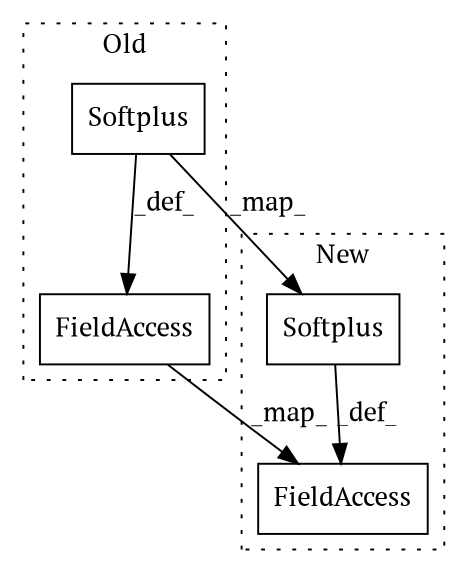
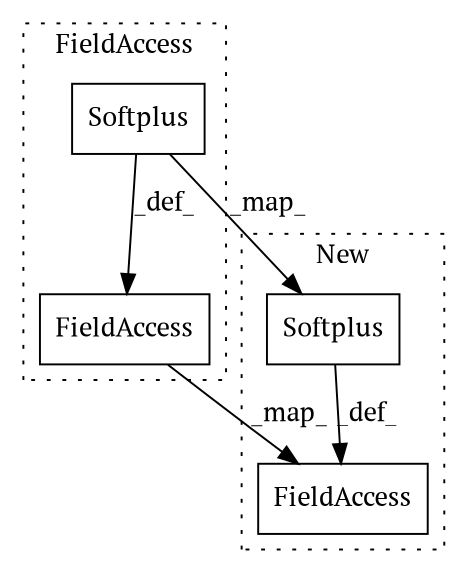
(125, 46) -> (125, 46)
